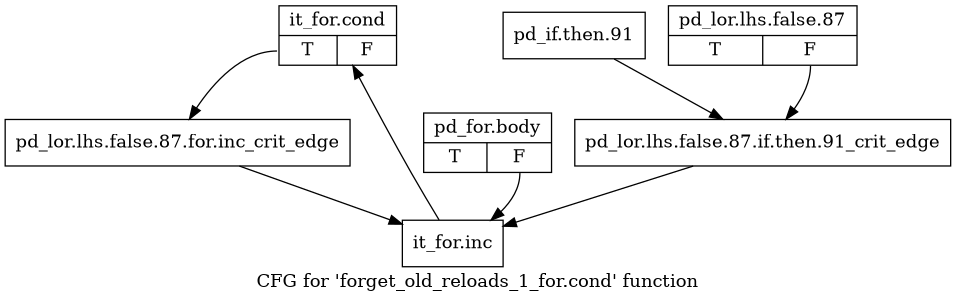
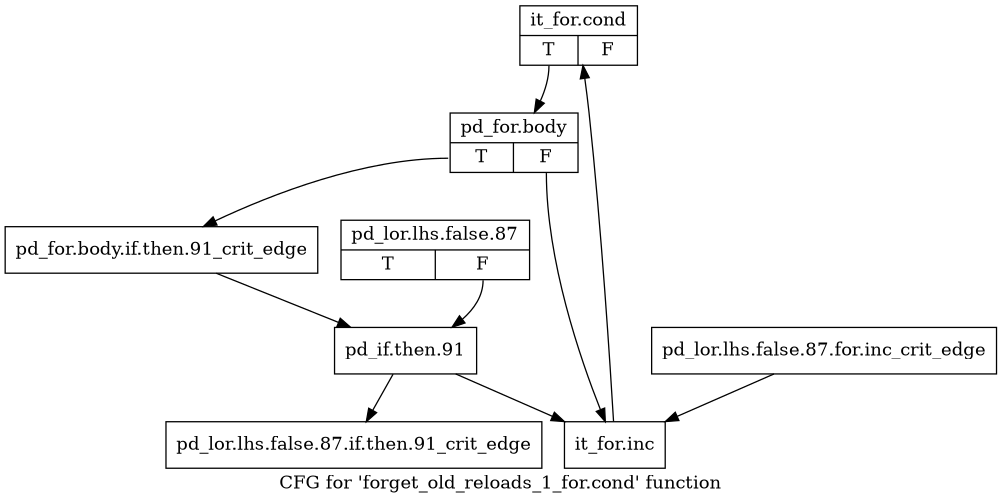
(230, 70) -> (546, 84)
(806, 89) -> (477, 302)
(605, 194) -> (504, 395)
none -> (161, 250)
